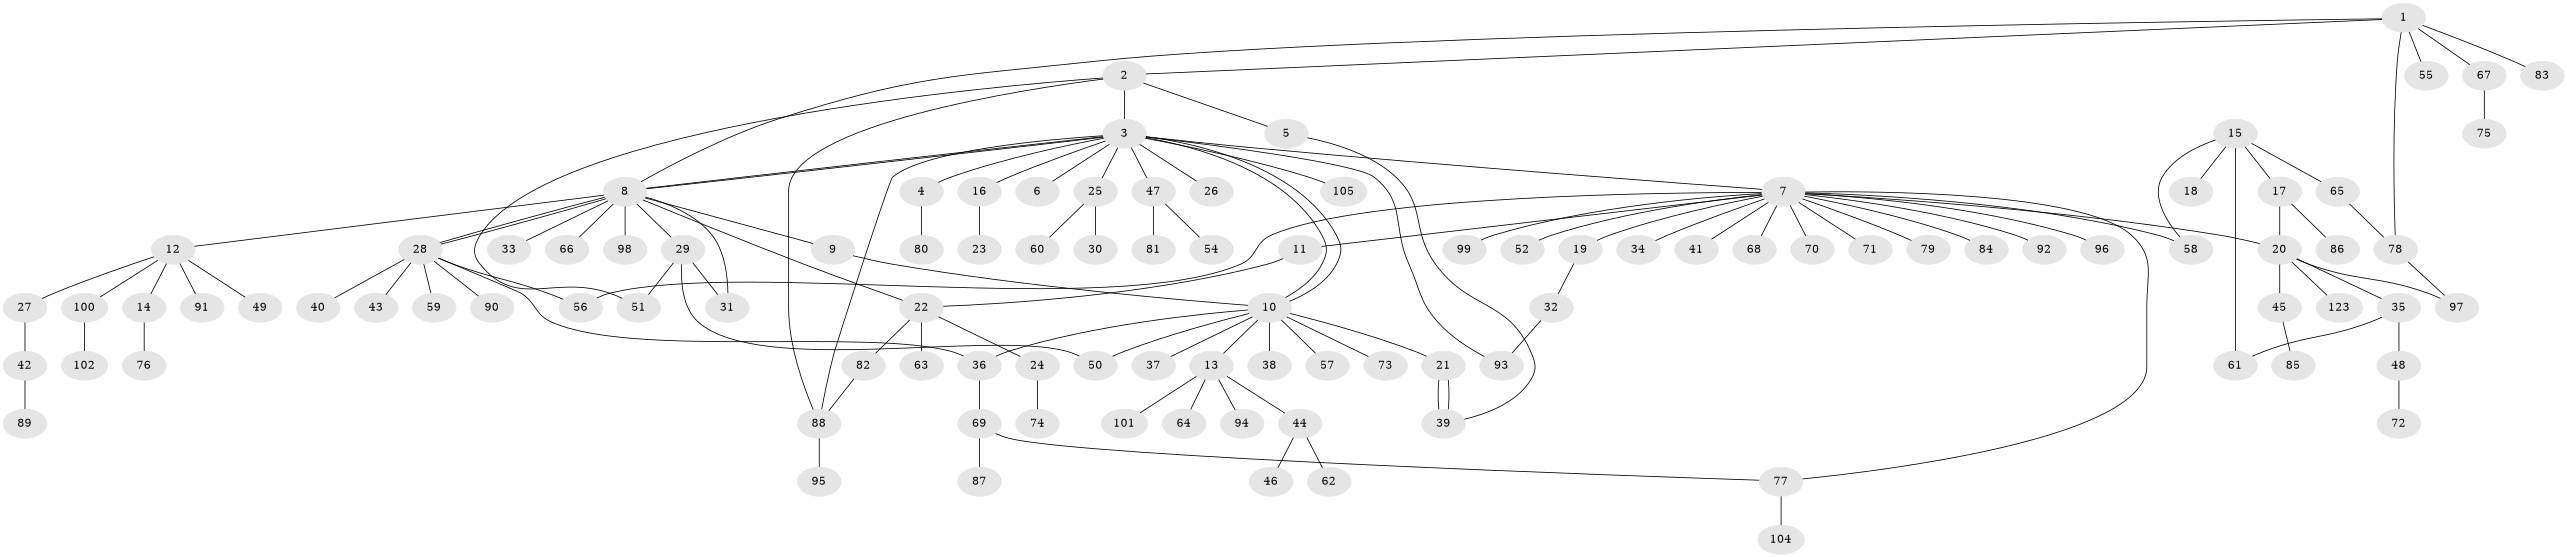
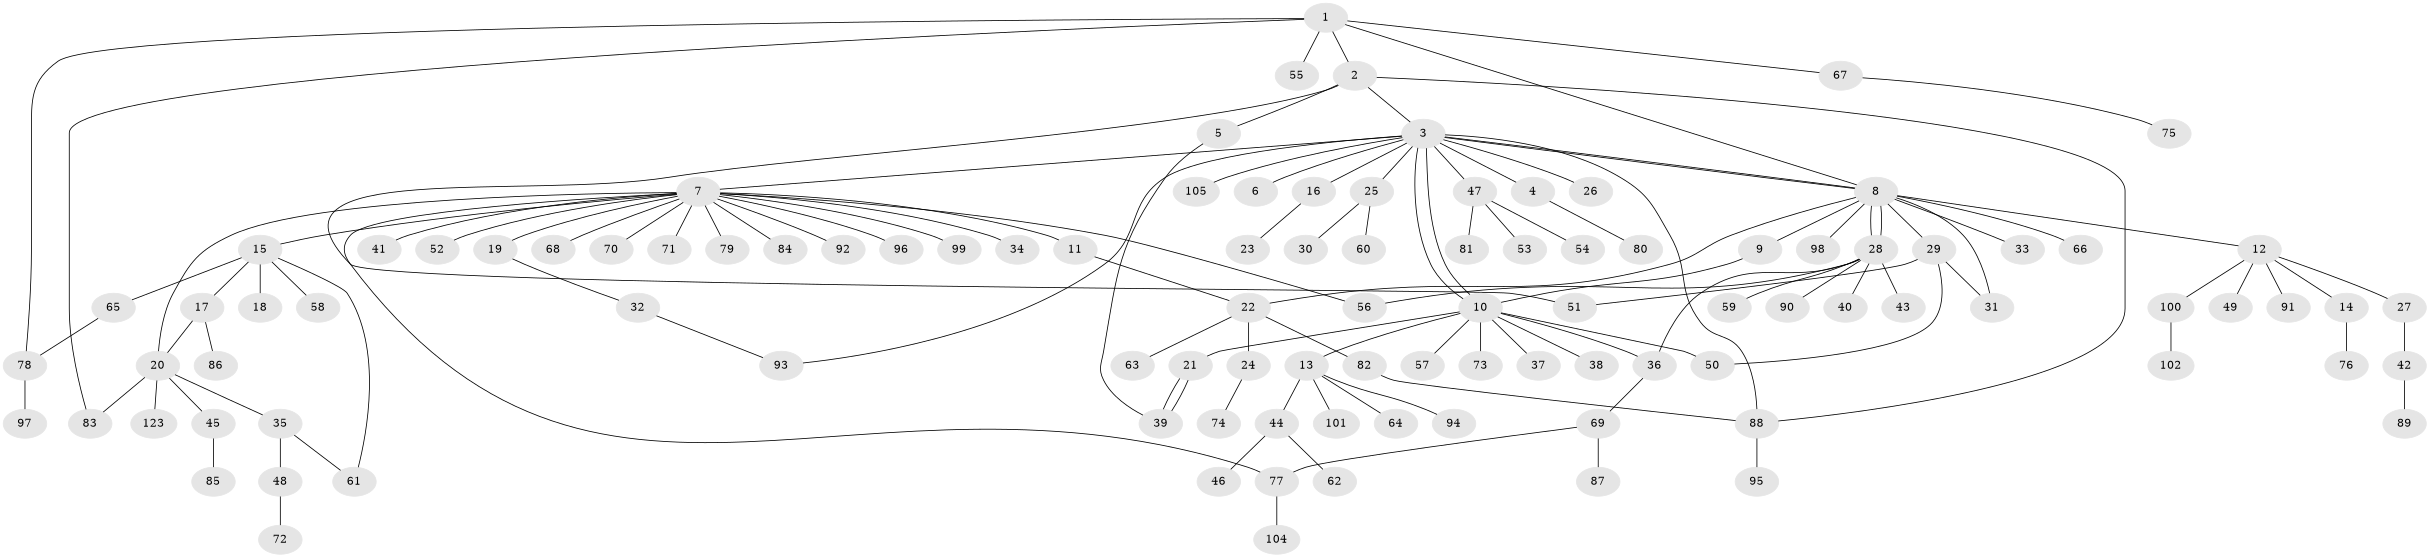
(1991, 206) -> (468, 215)
none -> (1525, 250)
(2368, 279) -> (124, 395)
